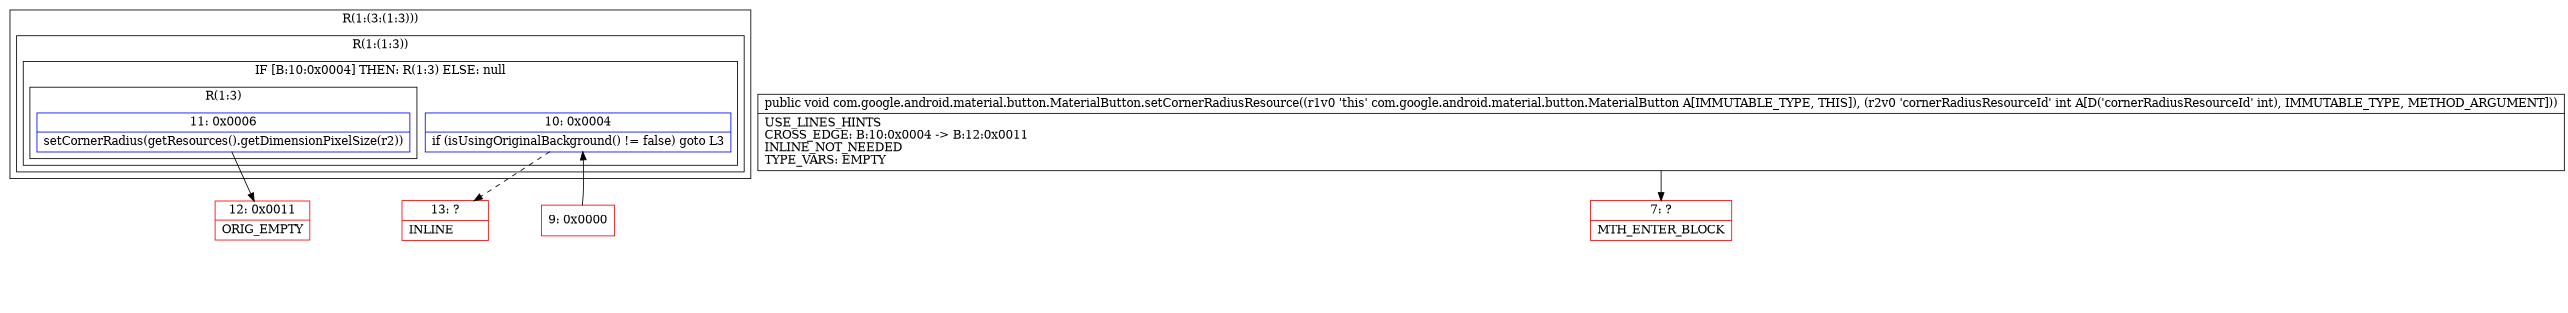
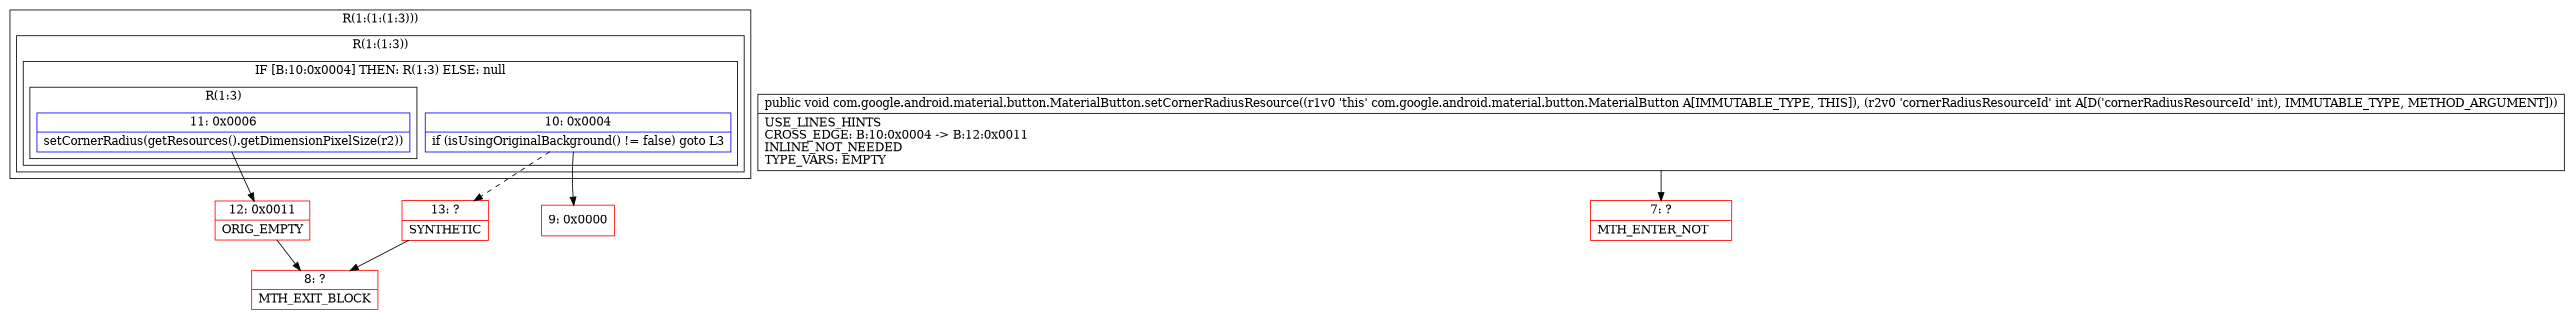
(380, 20) -> (380, 20)
(584, 184) -> (573, 184)
(431, 230) -> (445, 230)
(1661, 230) -> (1653, 230)
none -> (315, 290)
